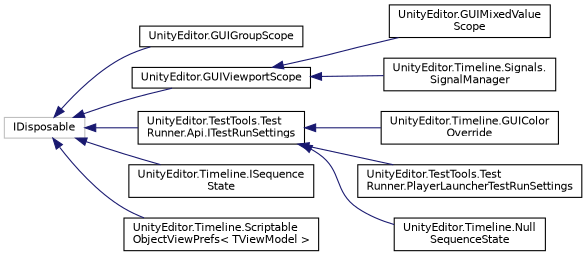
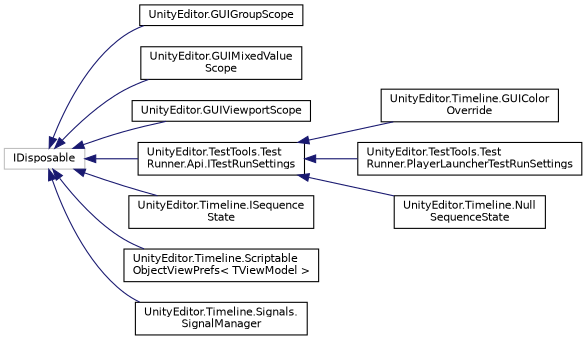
(341, 52) -> (102, 105)
(353, 76) -> (85, 249)
